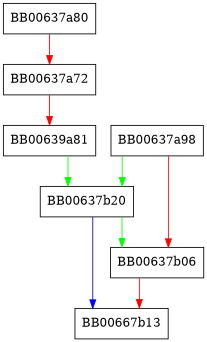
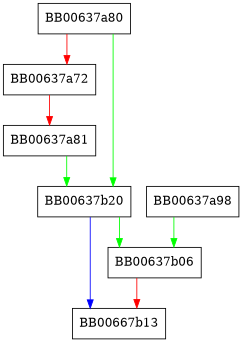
(50, 141) -> (50, 141)
(122, 167) -> (113, 106)
(168, 197) -> (174, 228)
